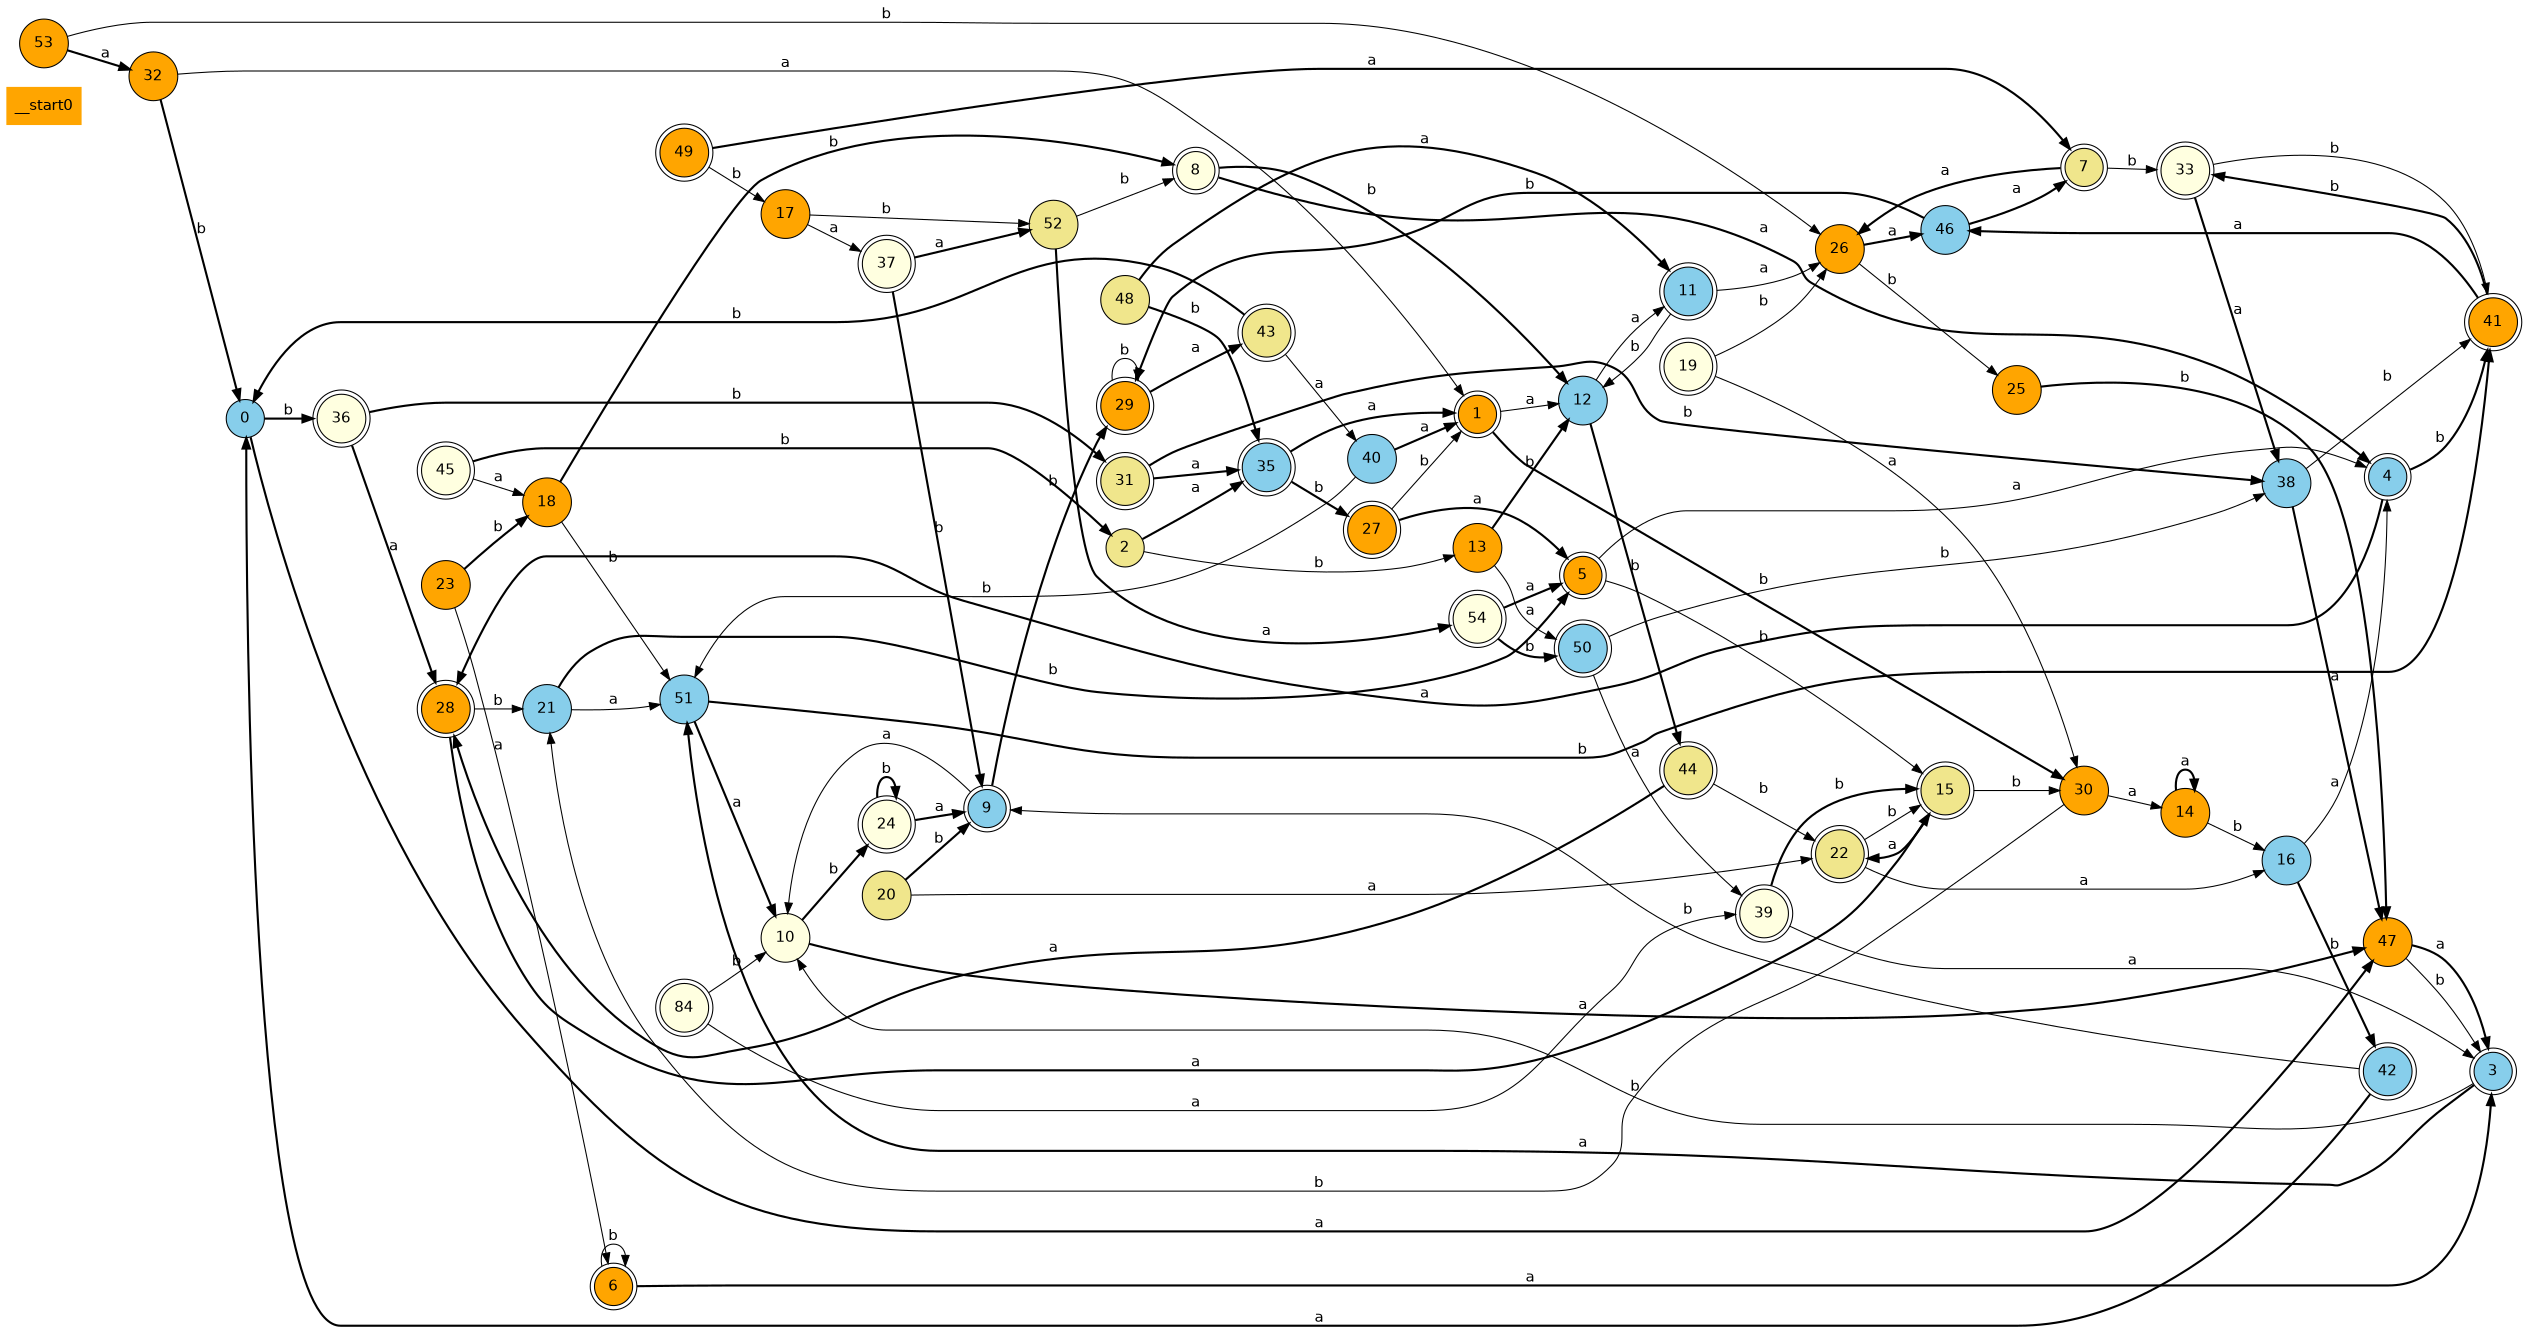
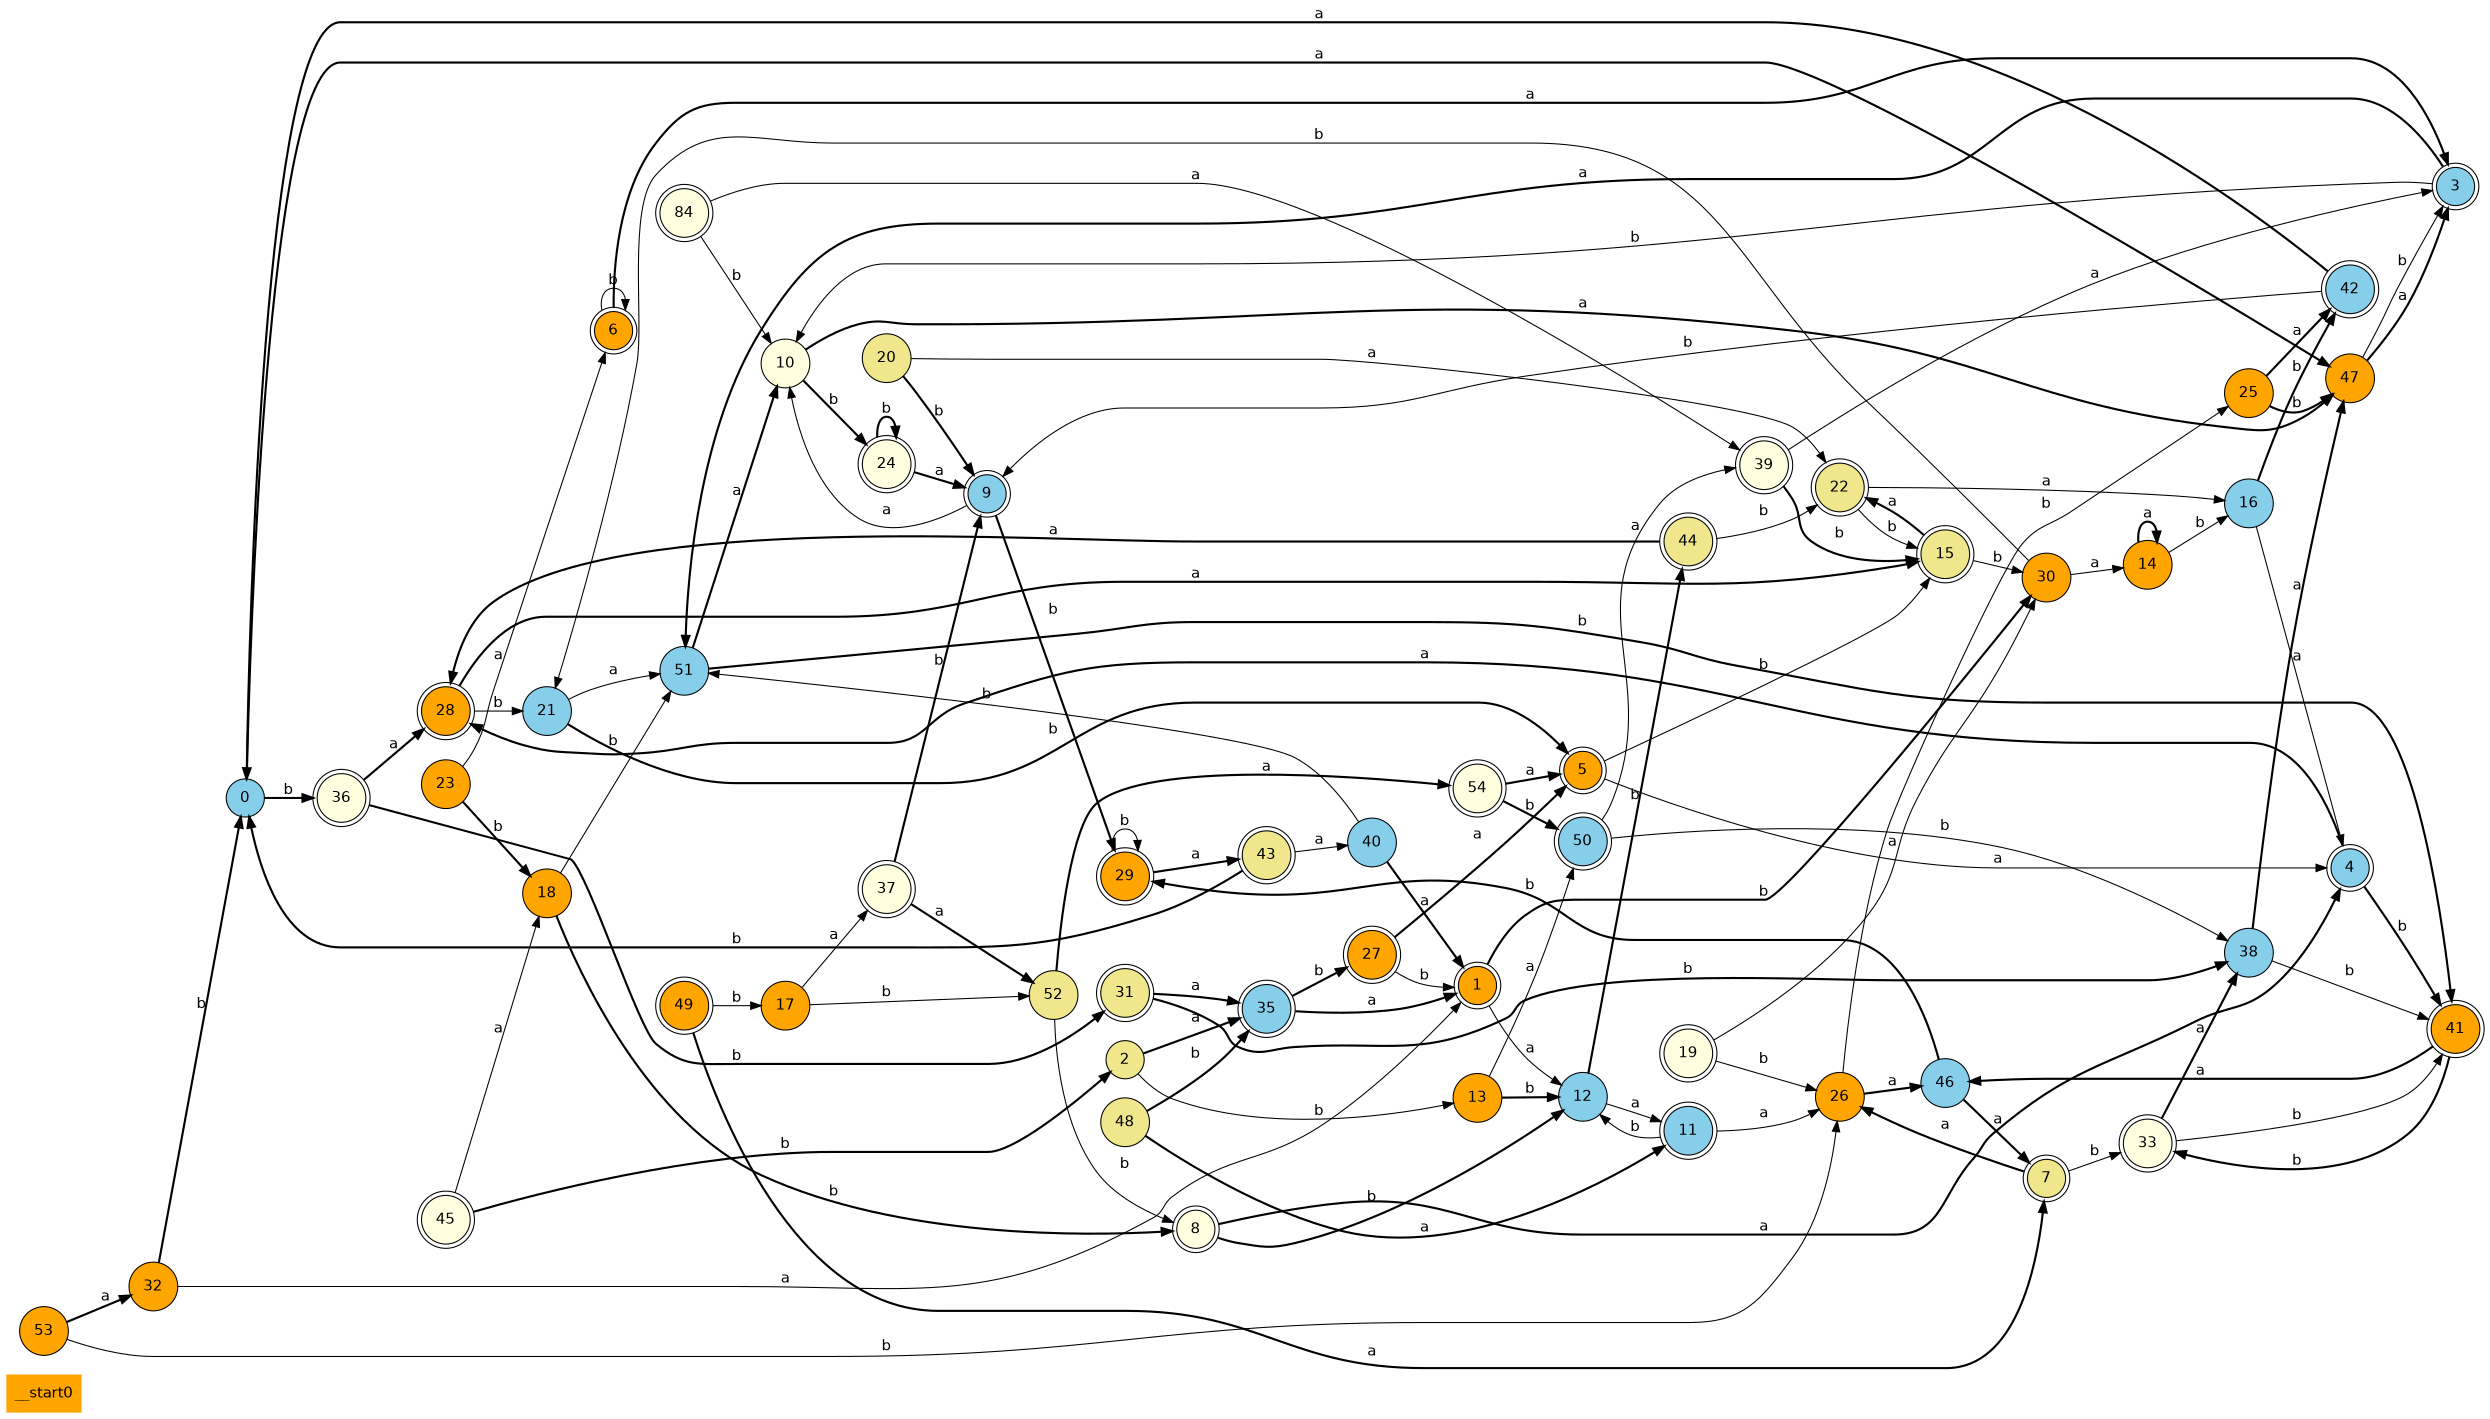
none -> (2290, 351)
